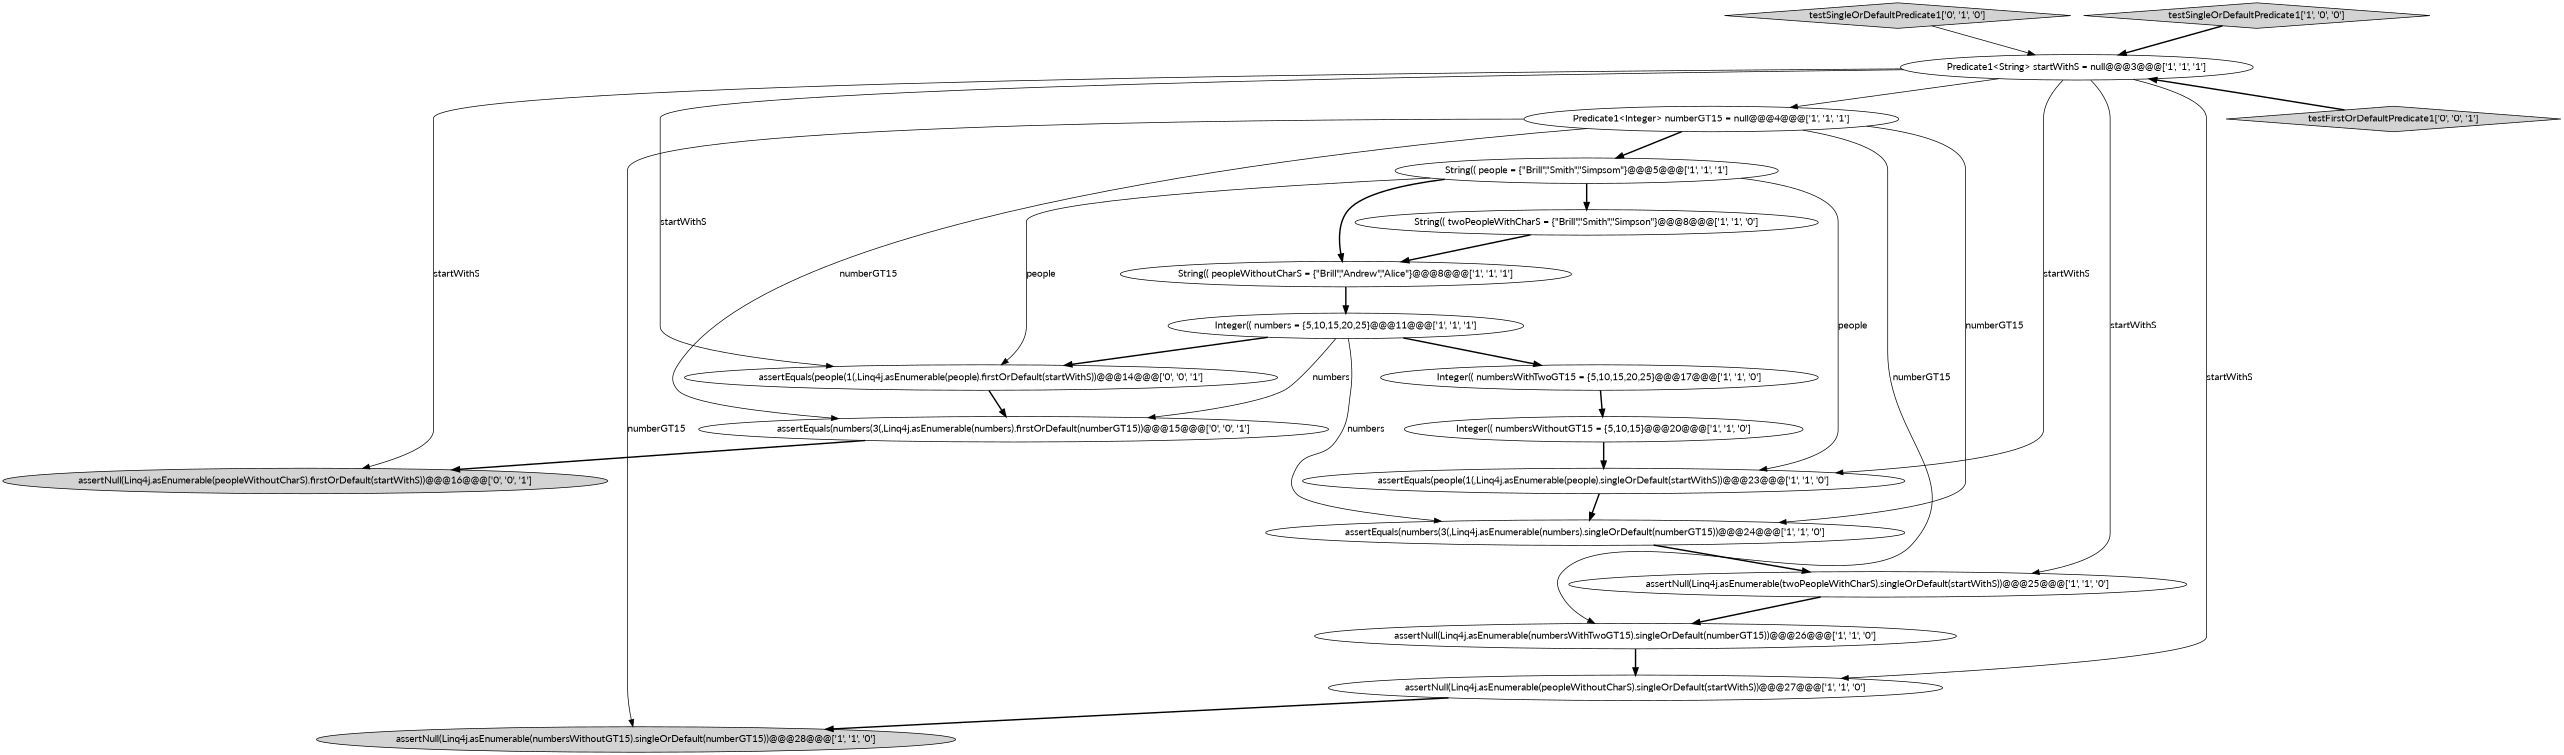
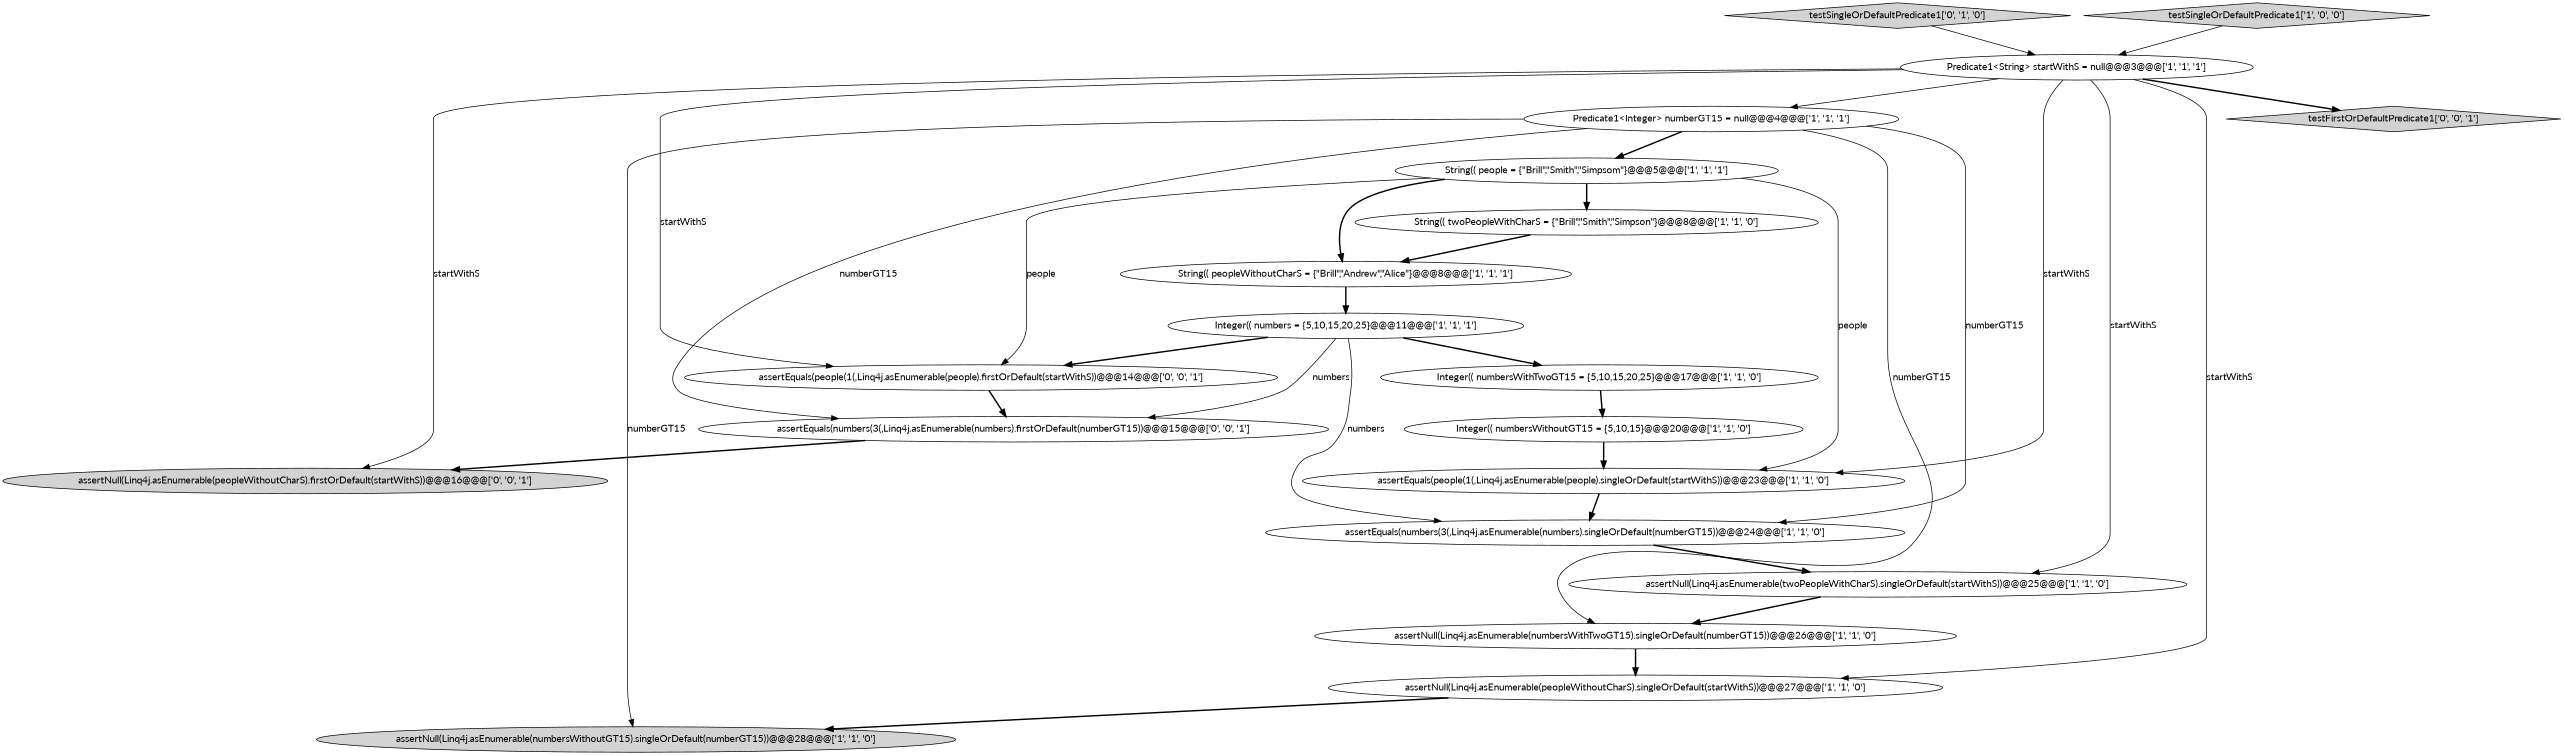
(2174, 39) -> (2174, 39)
(2251, 95) -> (2238, 94)
